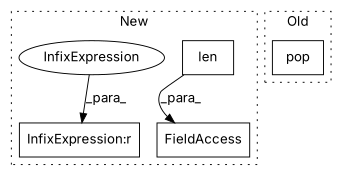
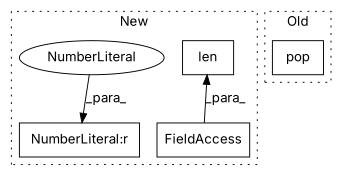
(92, 58) -> (92, 58)
(161, 91) -> (205, 104)
(79, 140) -> (79, 140)
